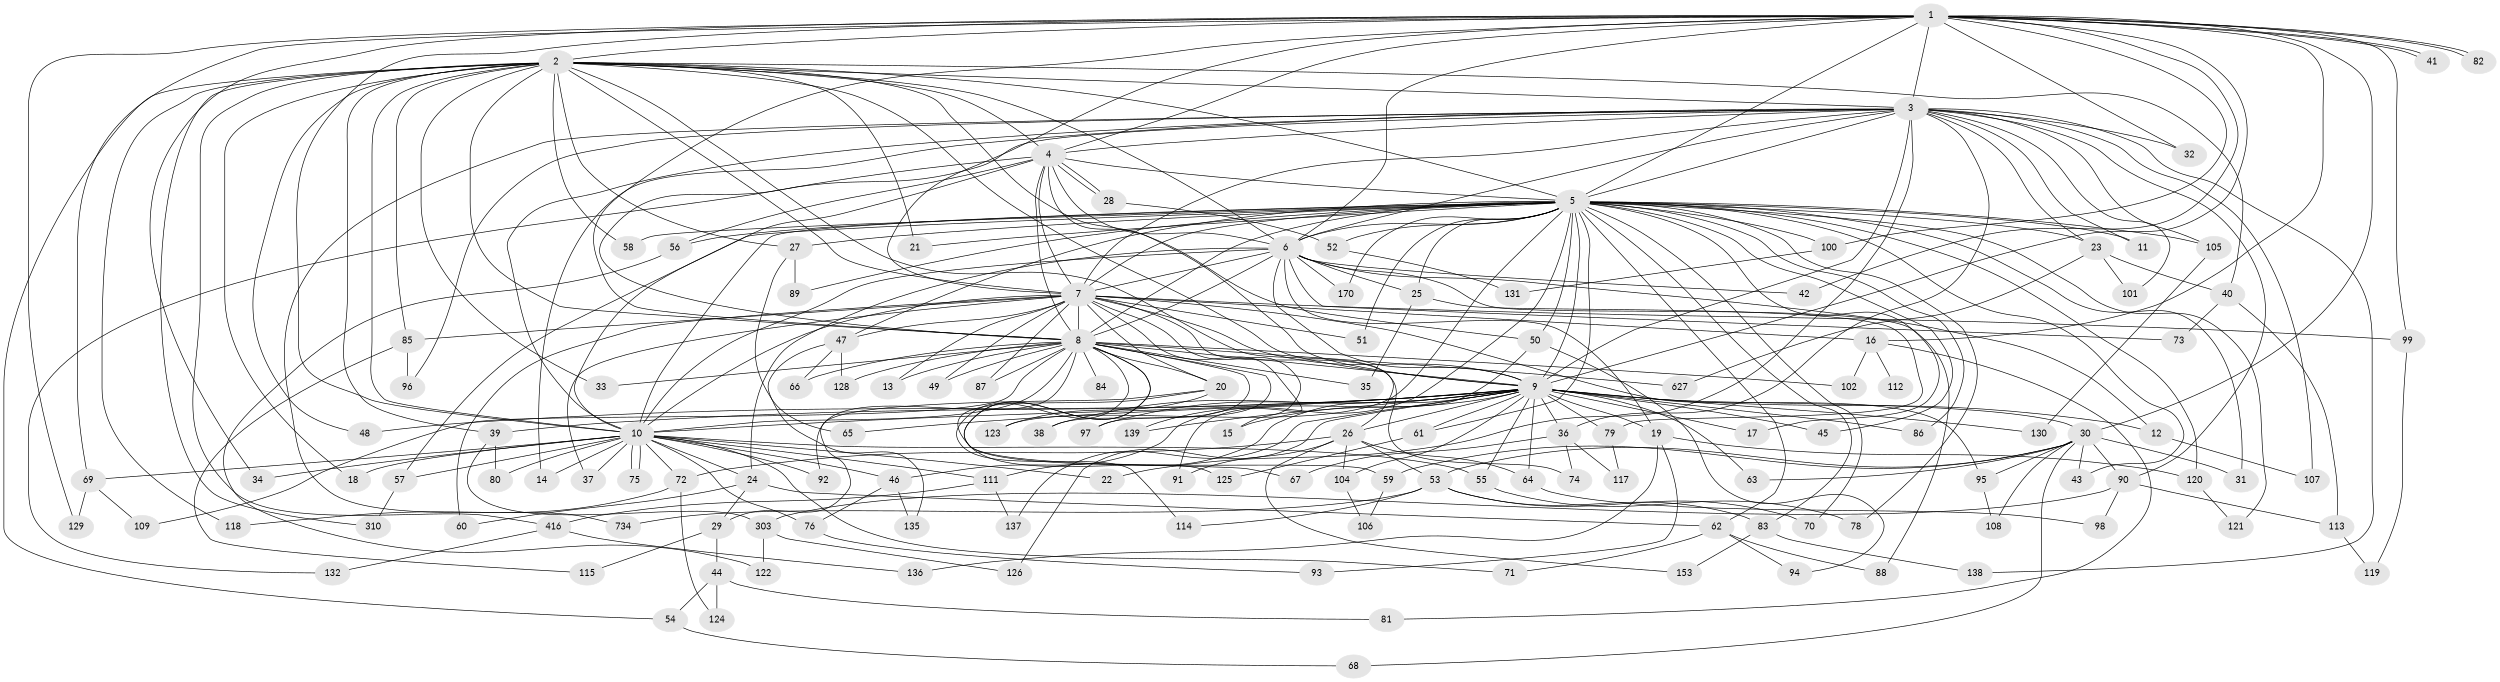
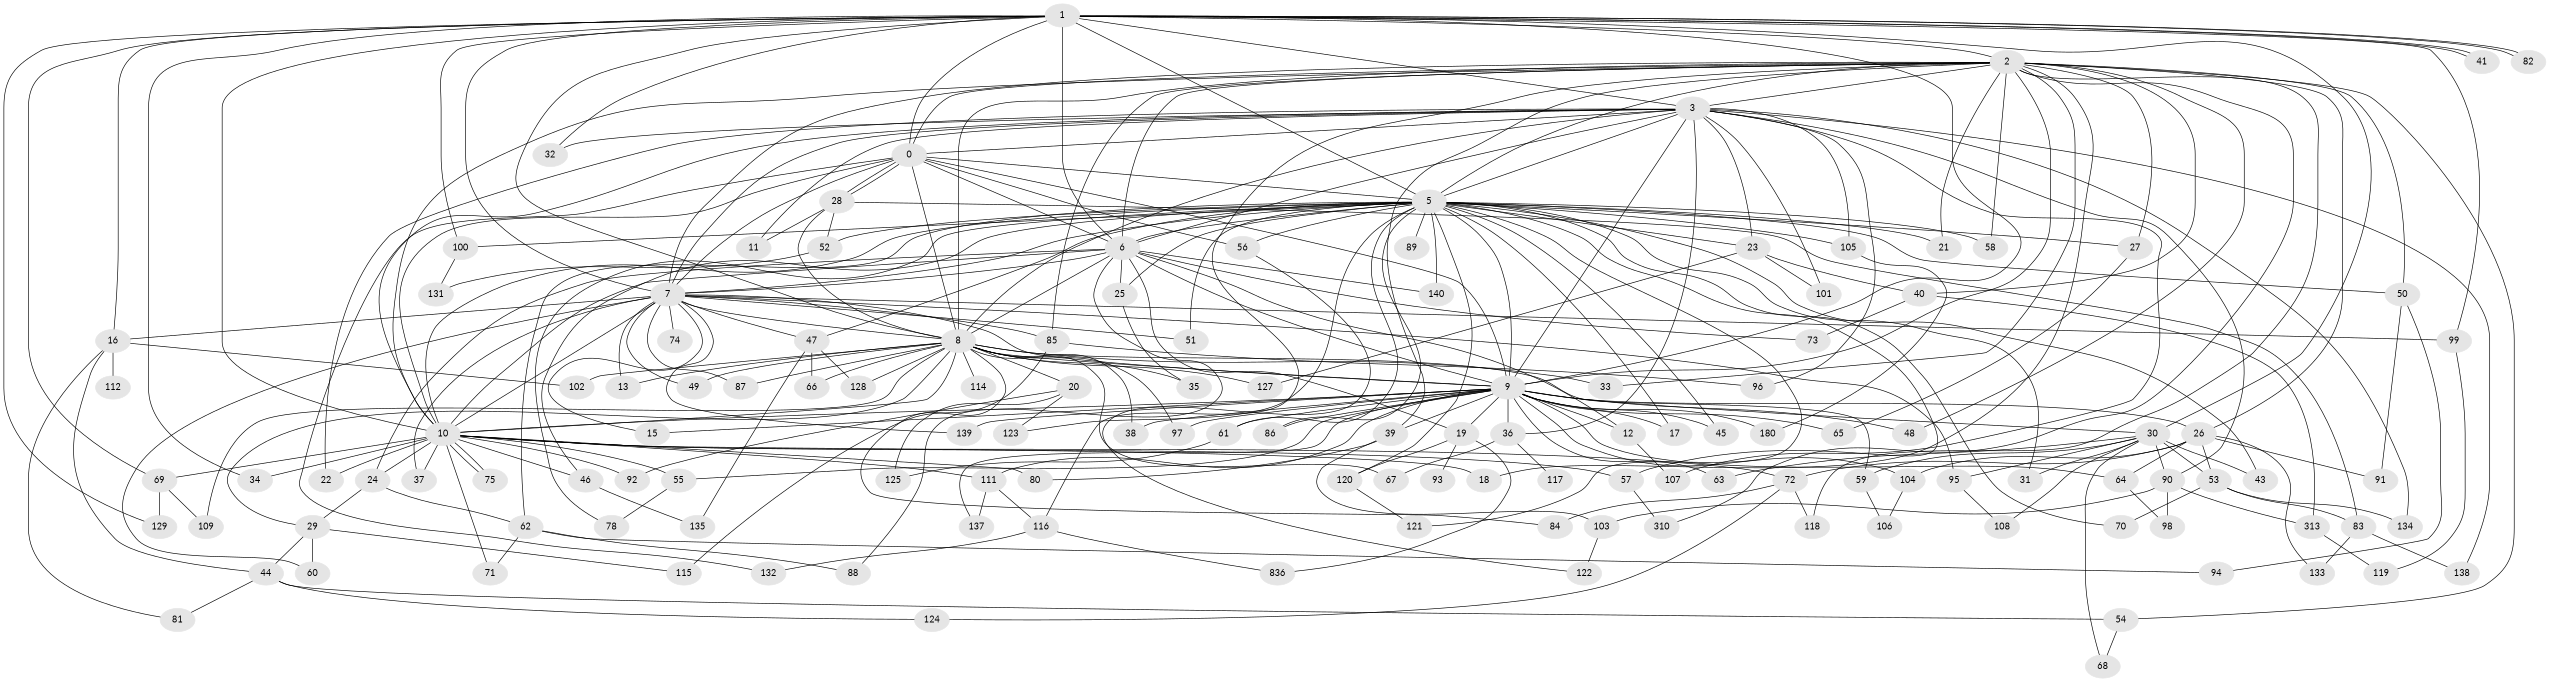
(1049, 155) -> (909, 155)
(1861, 211) -> (795, 225)
(1310, 224) -> (833, 294)
(795, 271) -> none
(1346, 294) -> (1436, 294)
(1804, 294) -> none
(1157, 360) -> none
(1770, 373) -> (1665, 225)
(1680, 388) -> (1265, 388)
(1610, 434) -> none
(2039, 434) -> (1768, 434)
(1569, 457) -> none
(542, 480) -> none
none -> (1671, 500)
(627, 504) -> (313, 550)
none -> (94, 513)
(1296, 516) -> none
(553, 527) -> (1041, 527)
(623, 527) -> (2405, 527)
(763, 527) -> (1602, 527)
(810, 527) -> none
(2337, 527) -> (2312, 527)
(915, 574) -> (1277, 574)
(1015, 574) -> none
(1684, 574) -> (2317, 574)
